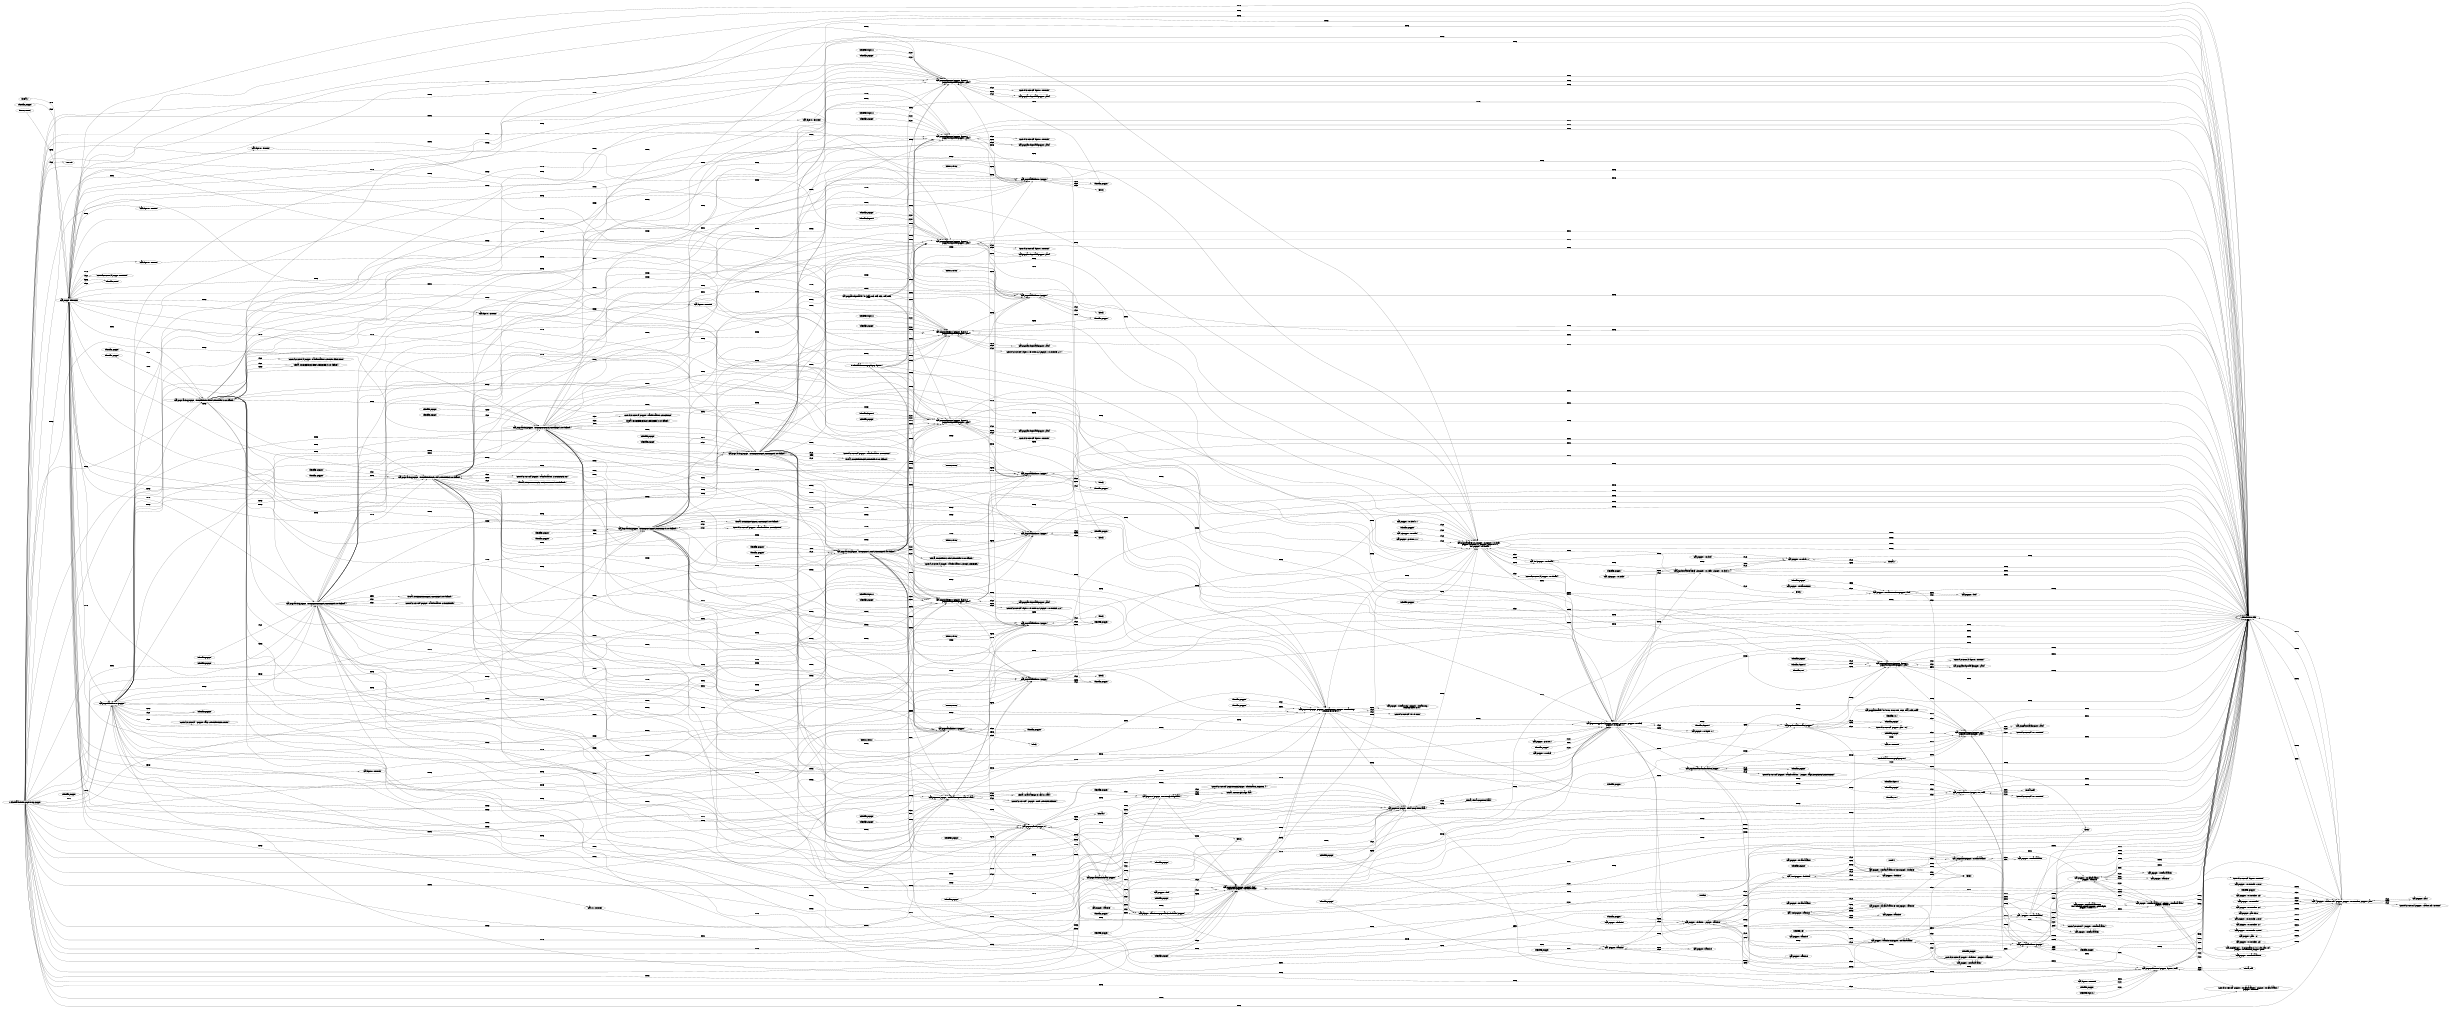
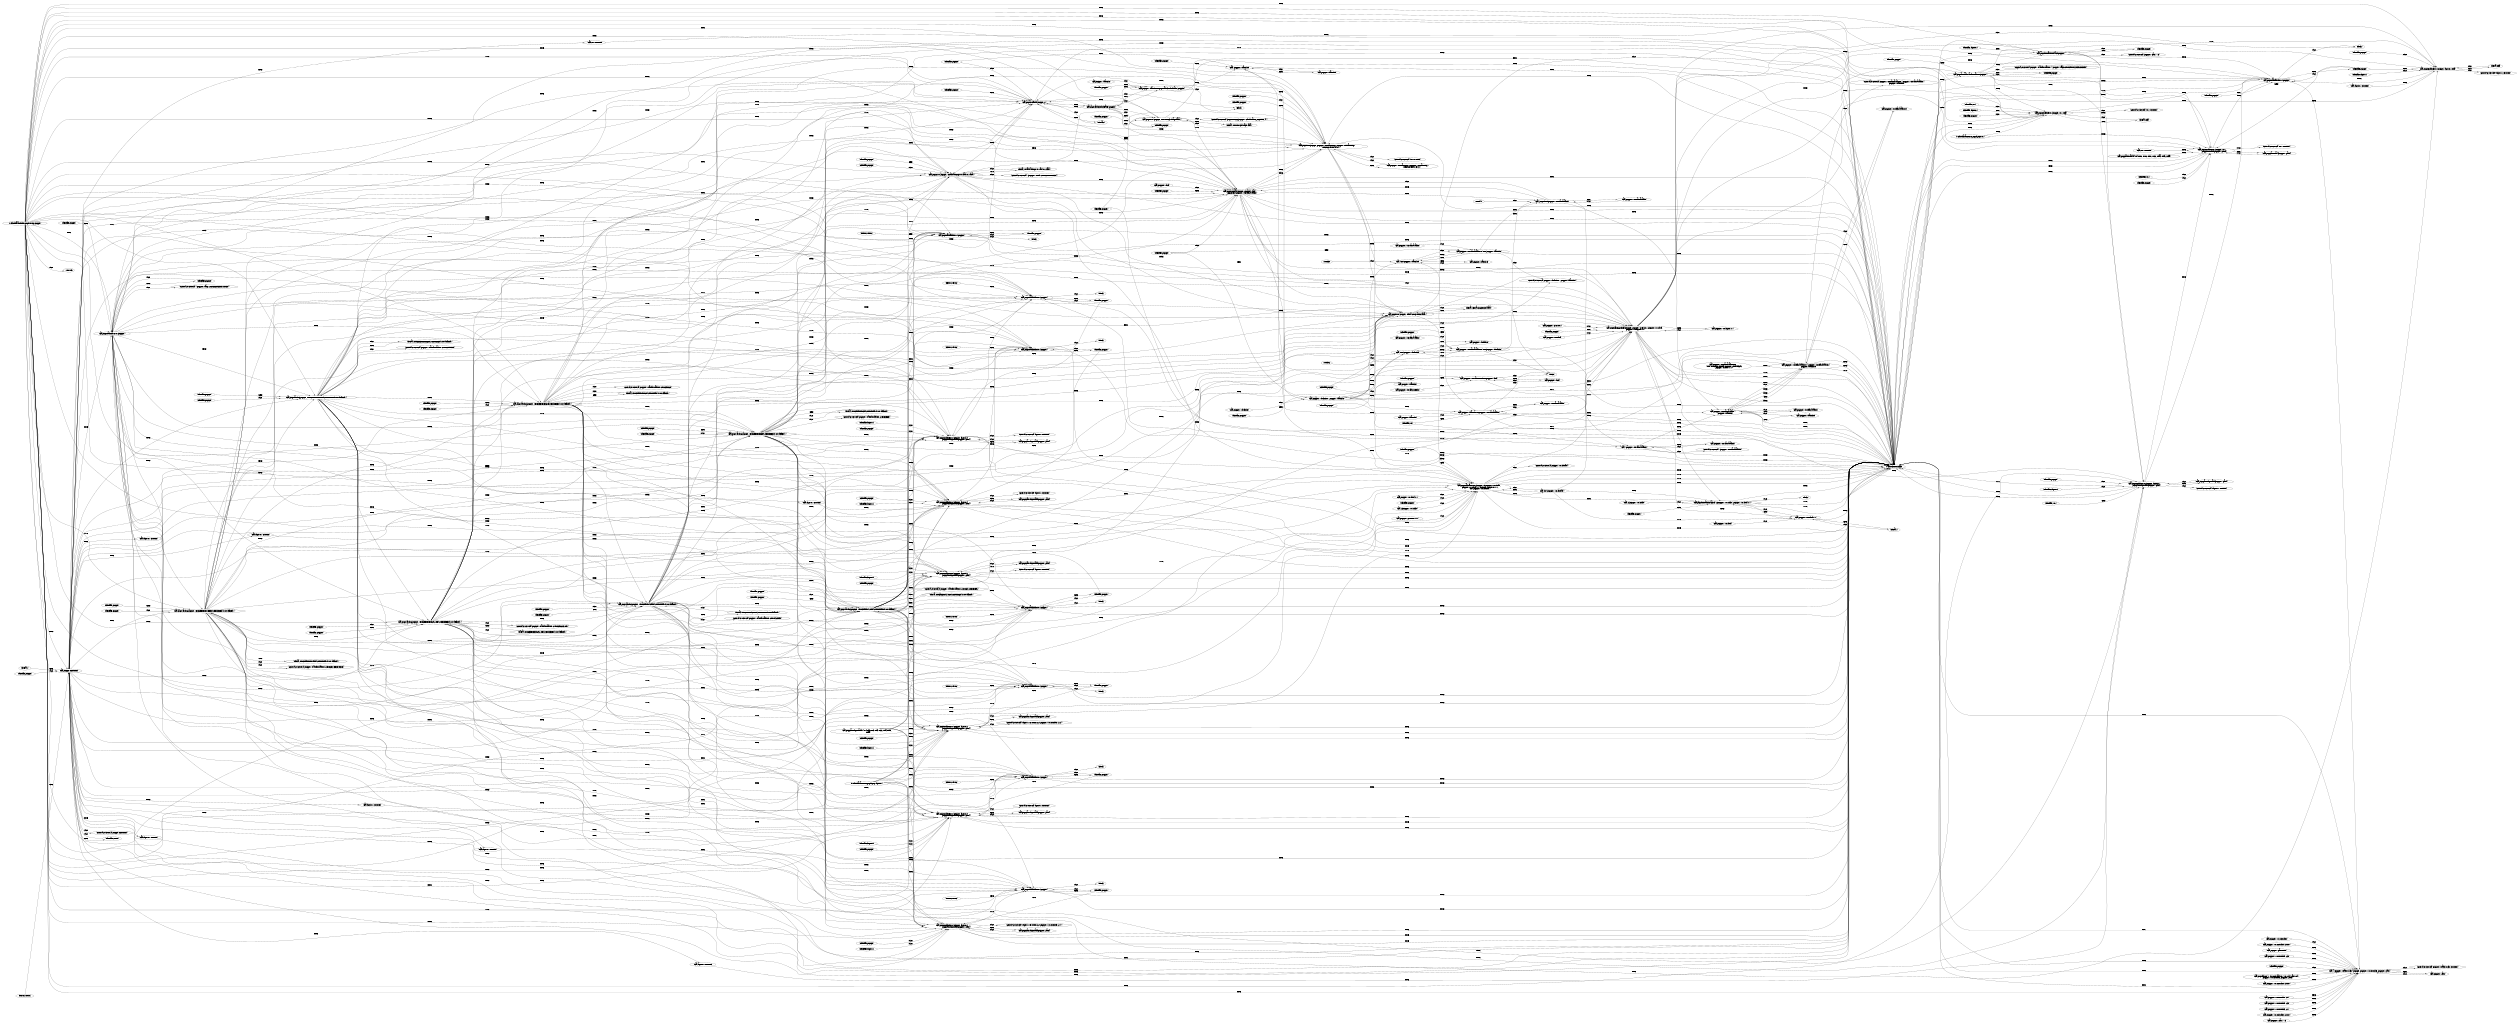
none -> (1327, 262)
(2031, 763) -> (1921, 264)
(2002, 937) -> none
